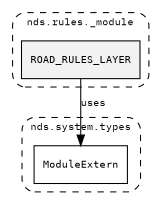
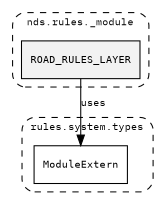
(81, 127) -> (88, 127)
